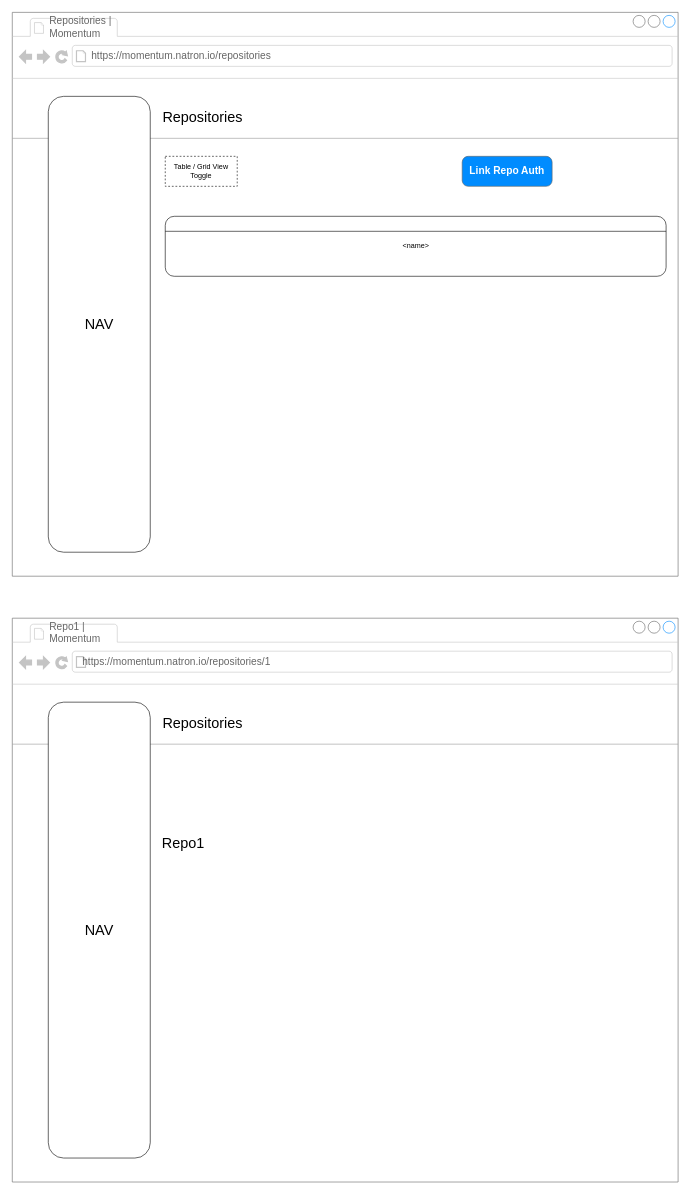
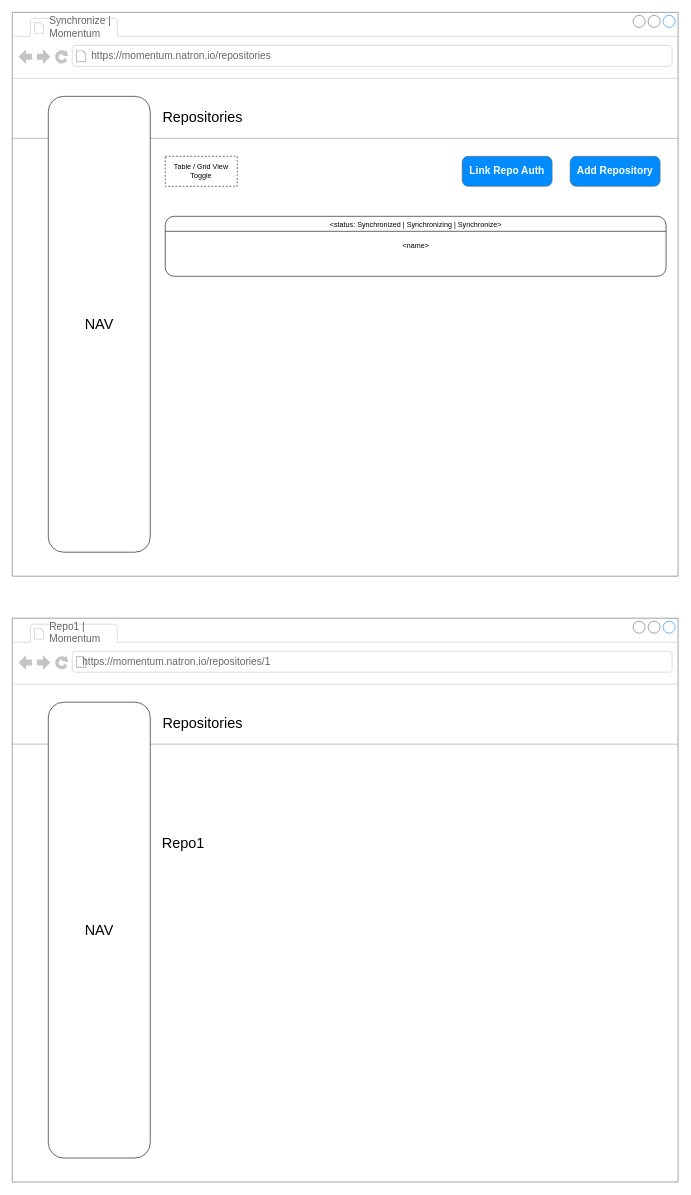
(82, 27) -> (82, 27)
none -> (615, 171)
none -> (416, 225)
